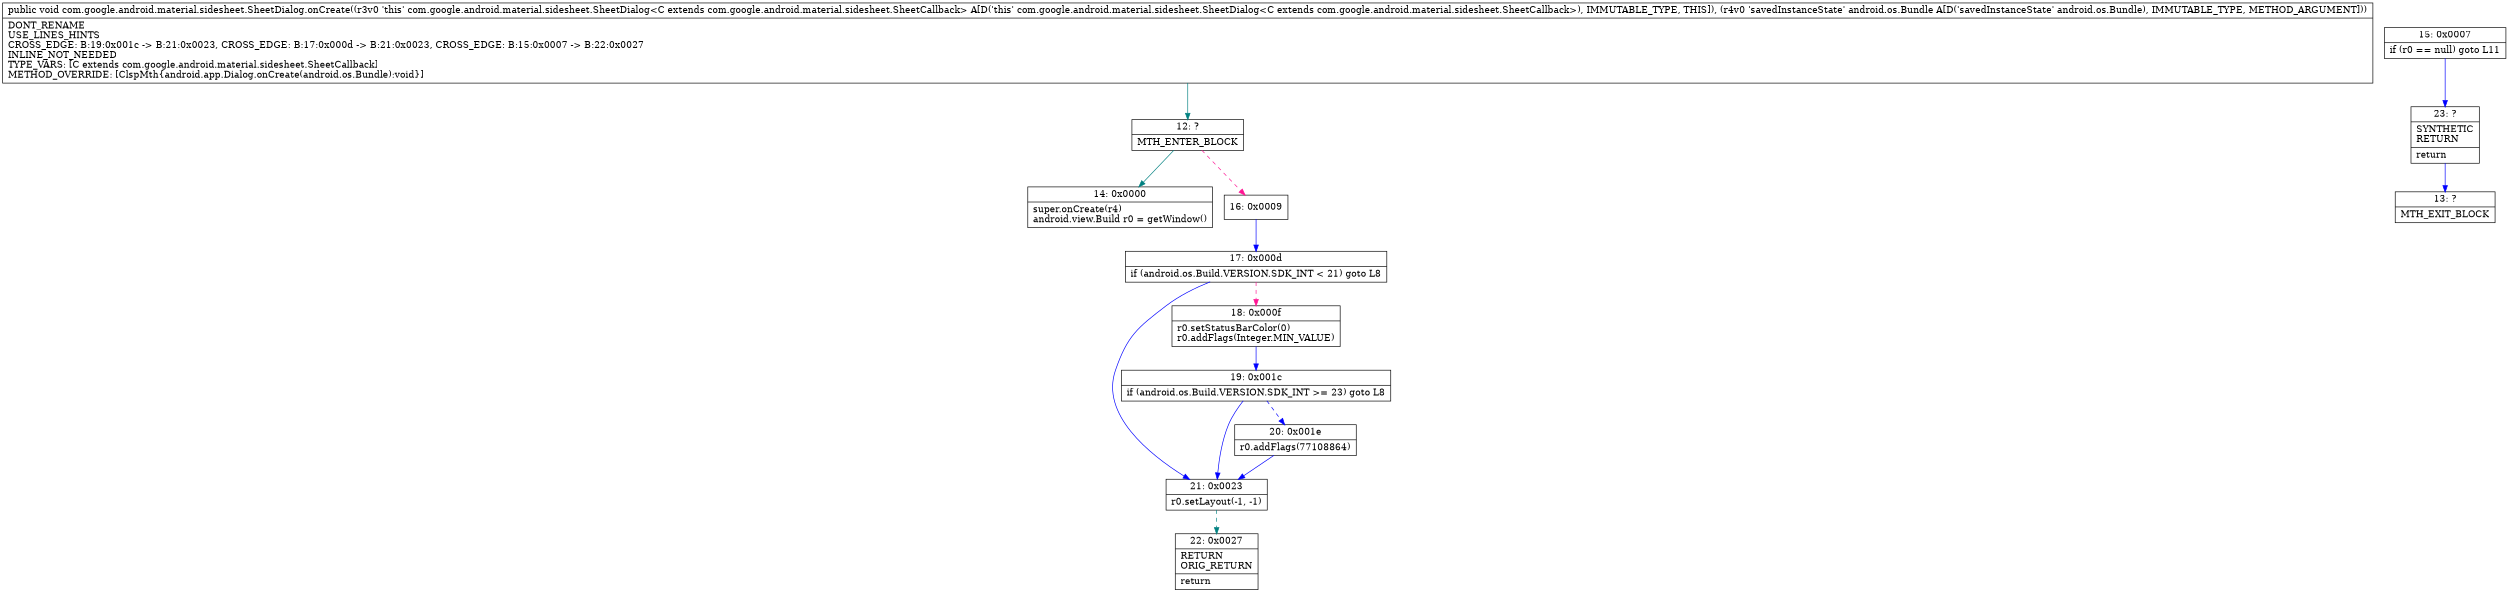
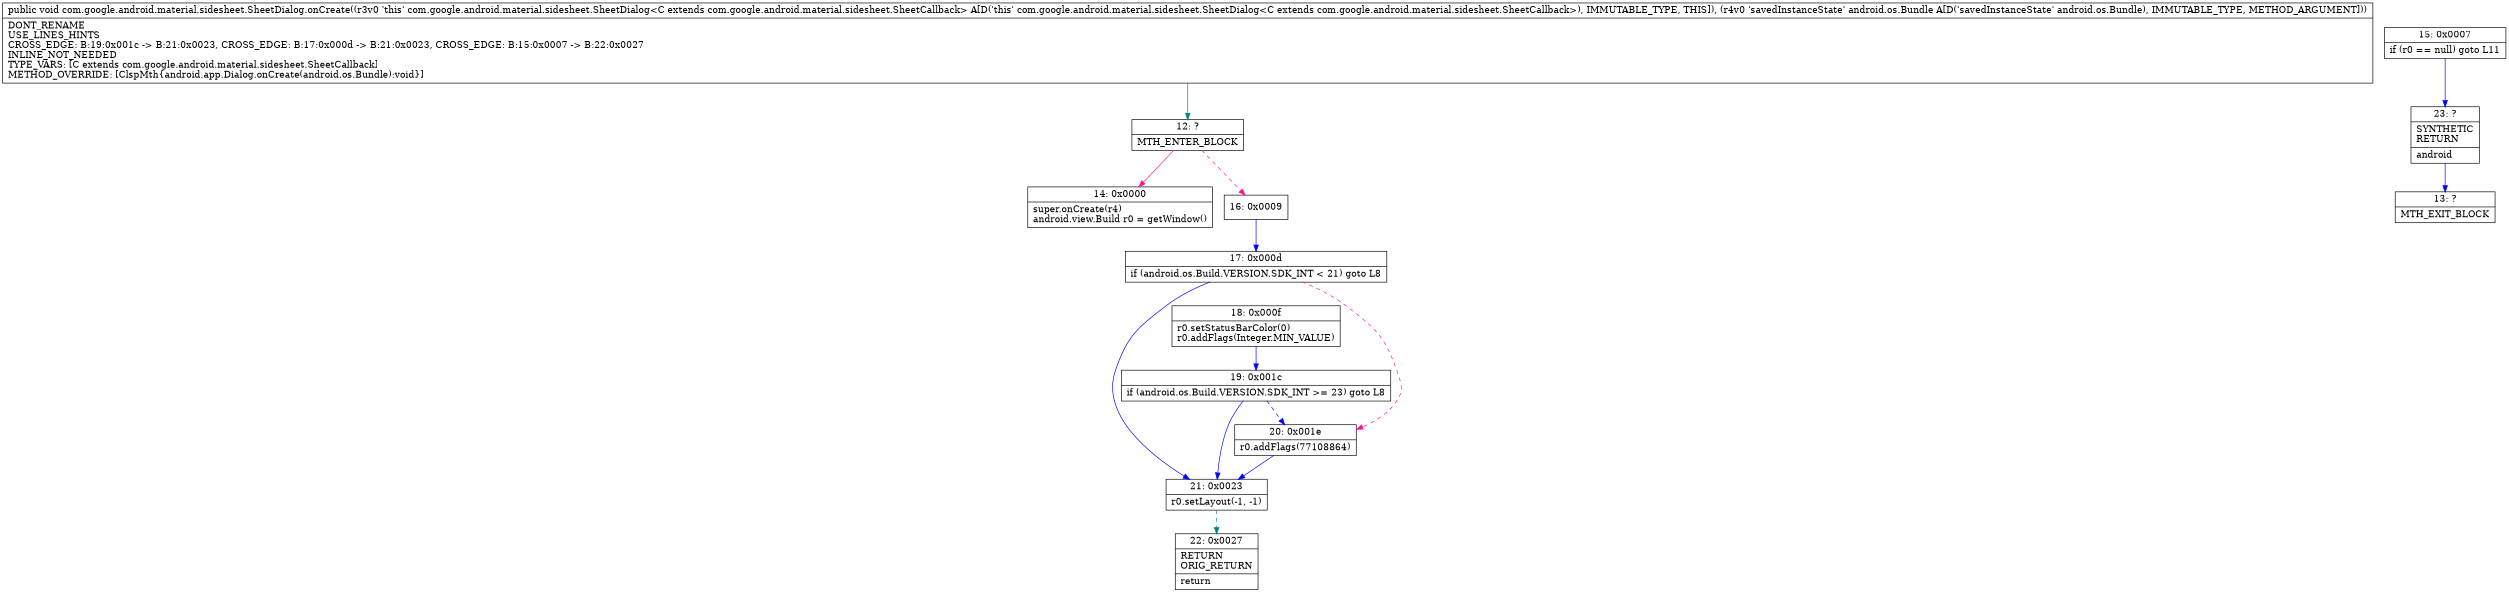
(2431, 155) -> (2434, 155)
(1159, 166) -> (1159, 166)
(1256, 291) -> (1385, 344)
